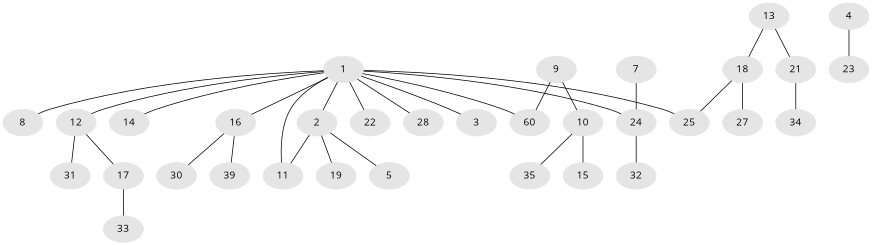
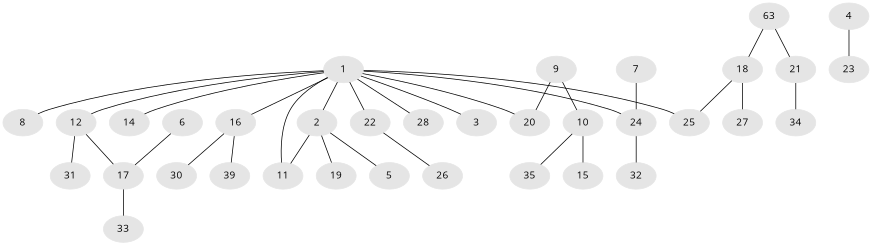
(769, 16) -> (769, 16)
none -> (183, 123)
(530, 123) -> (530, 123)
none -> (443, 176)
